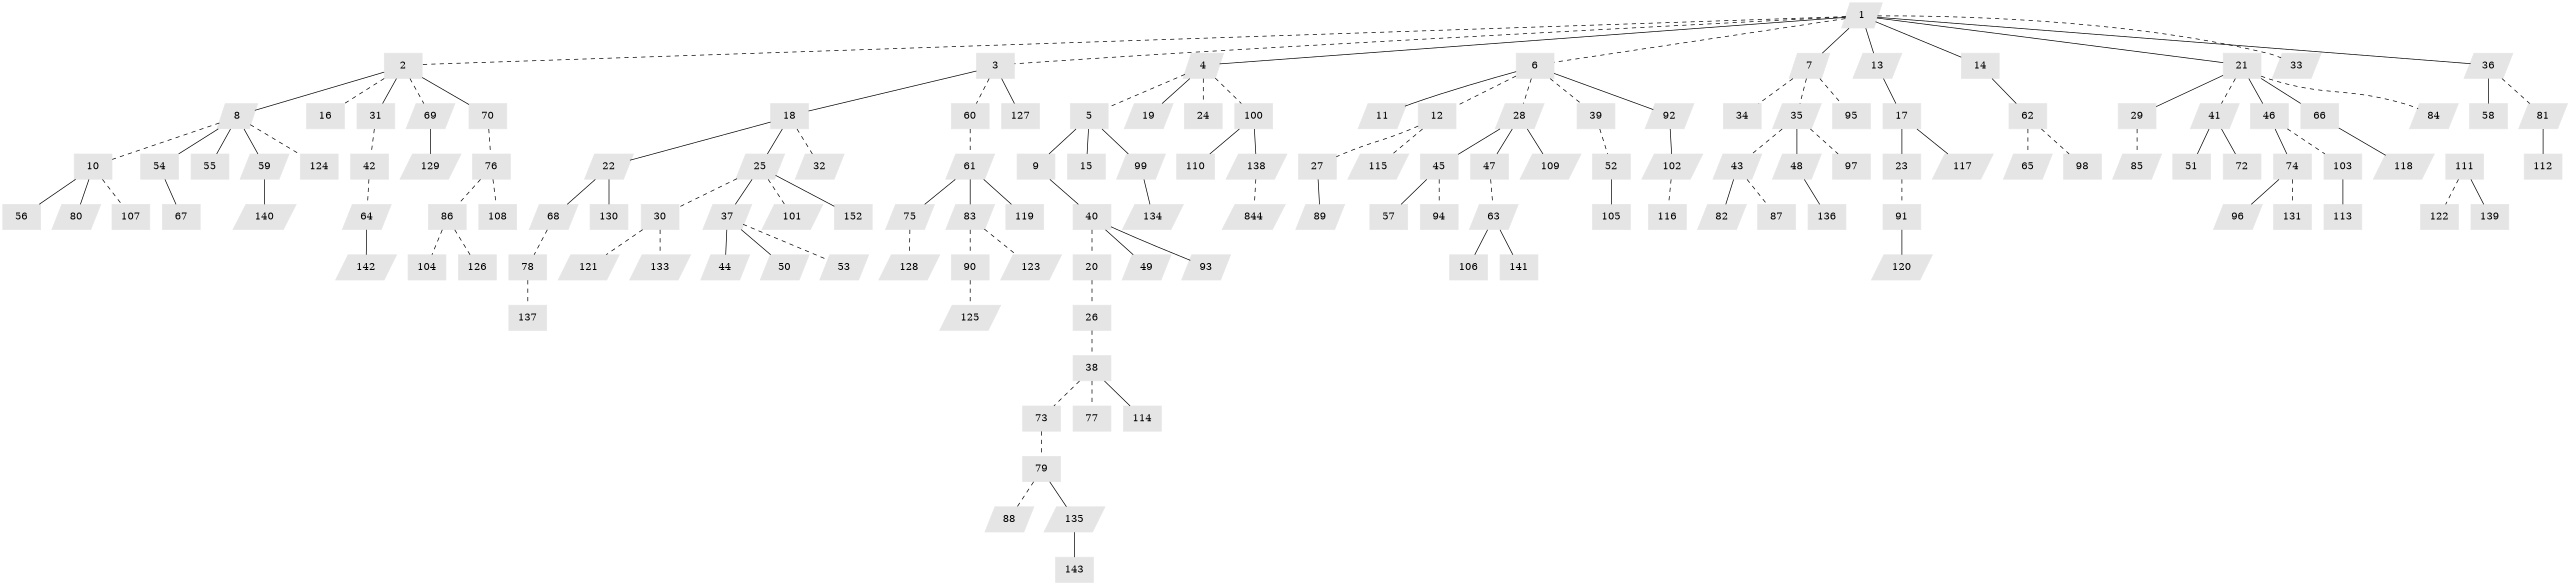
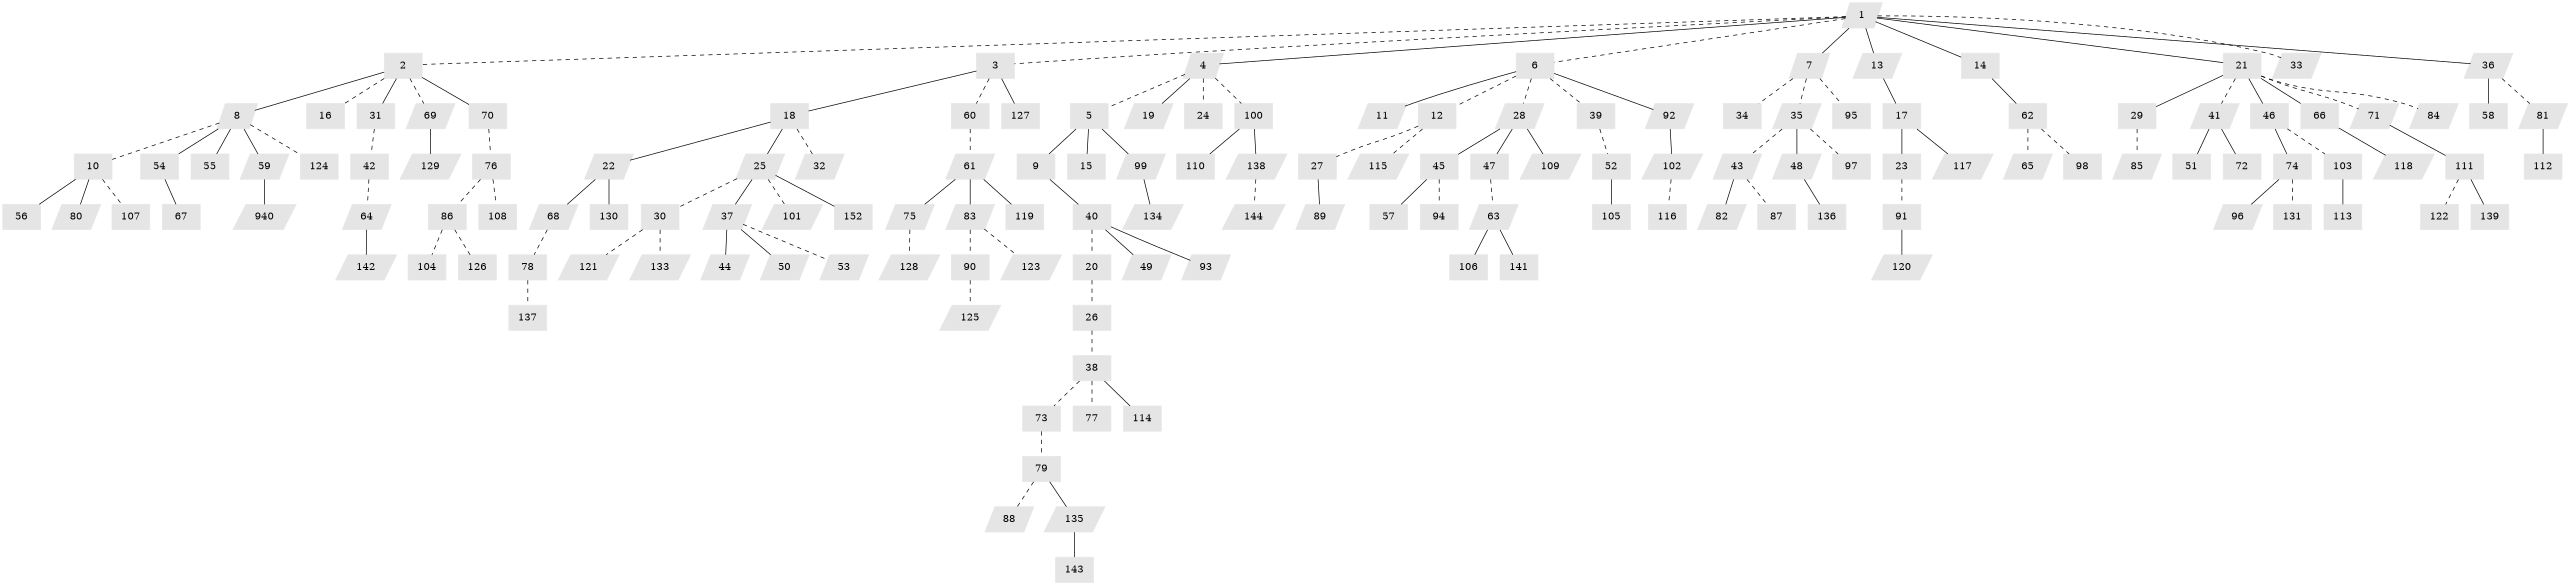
none -> (2374, 116)
(265, 217) -> (265, 217)
(1254, 217) -> (1254, 217)
